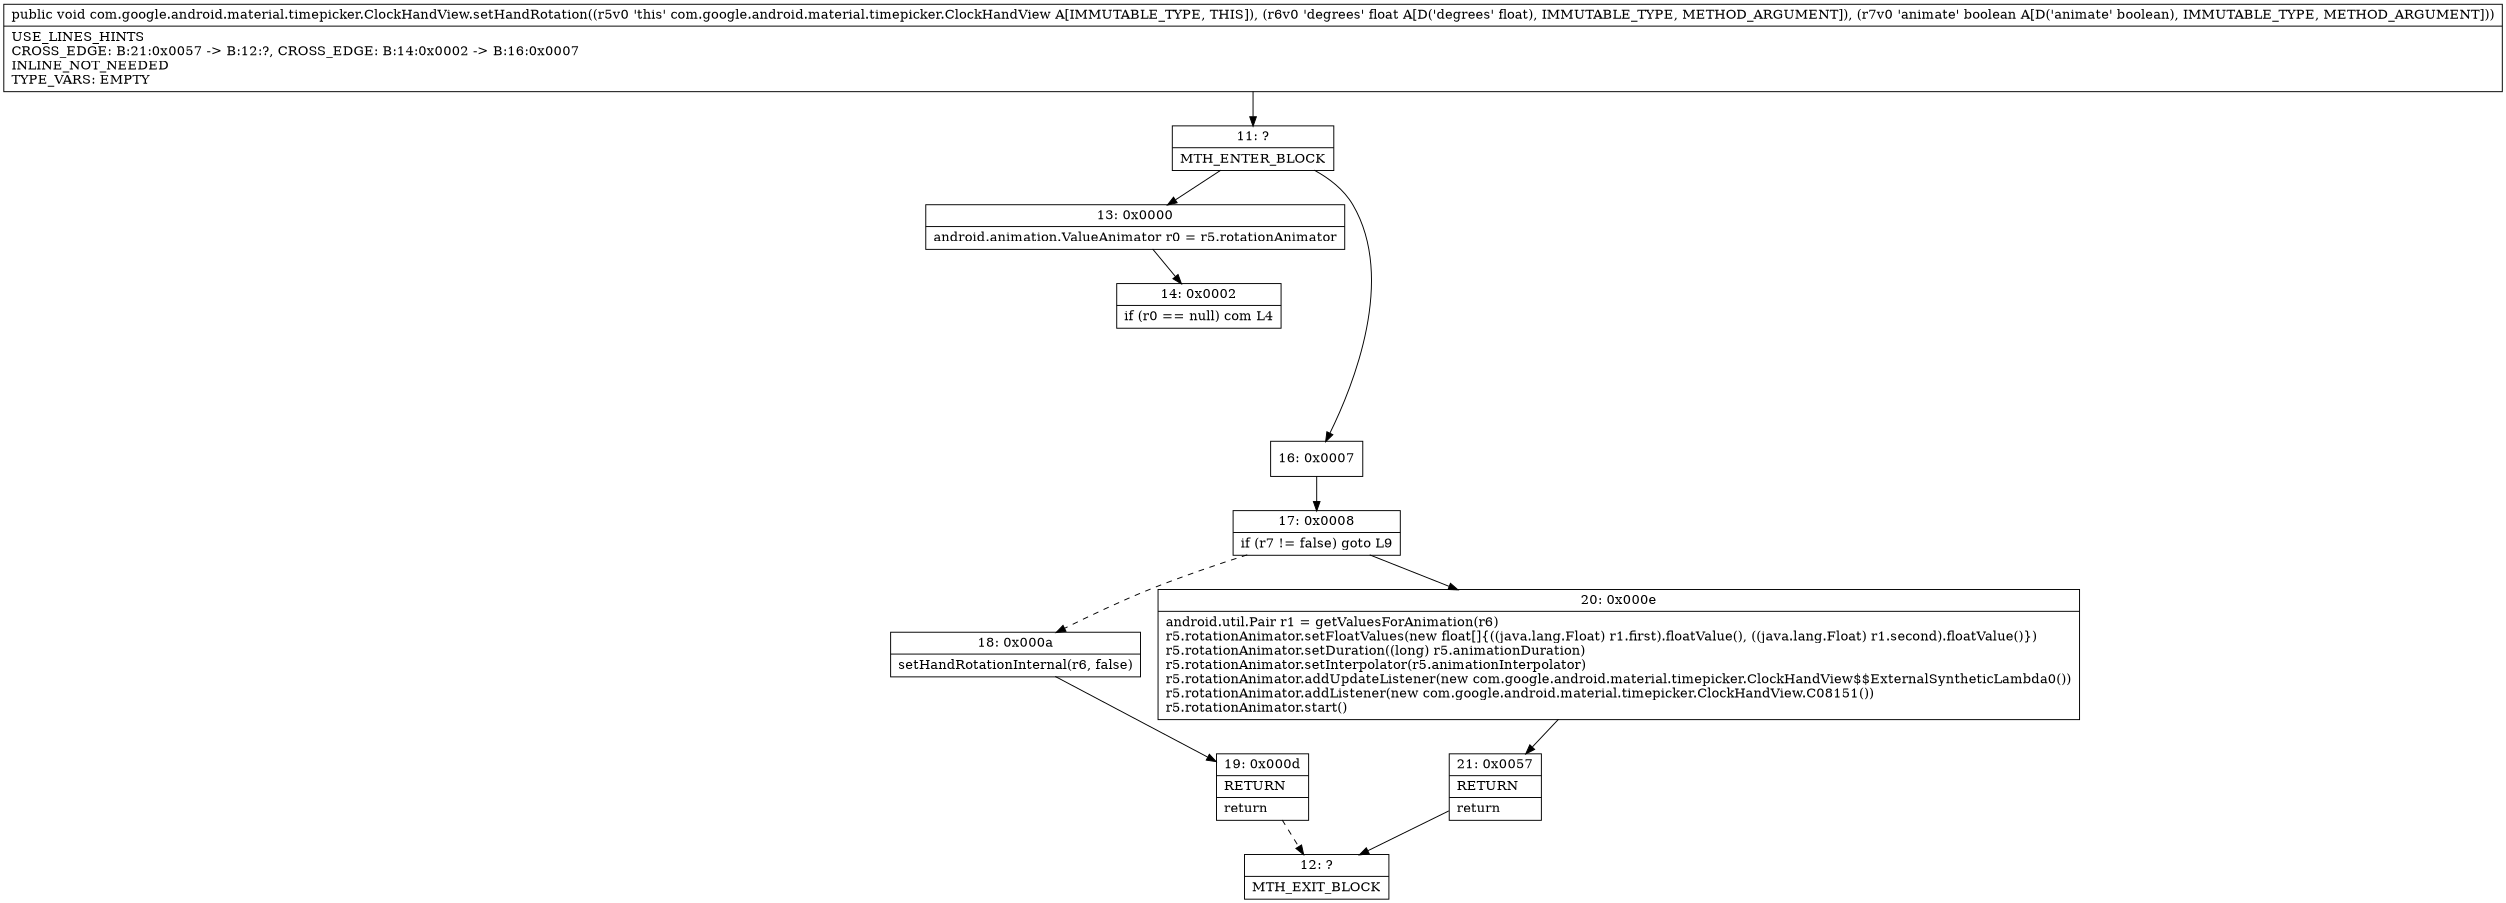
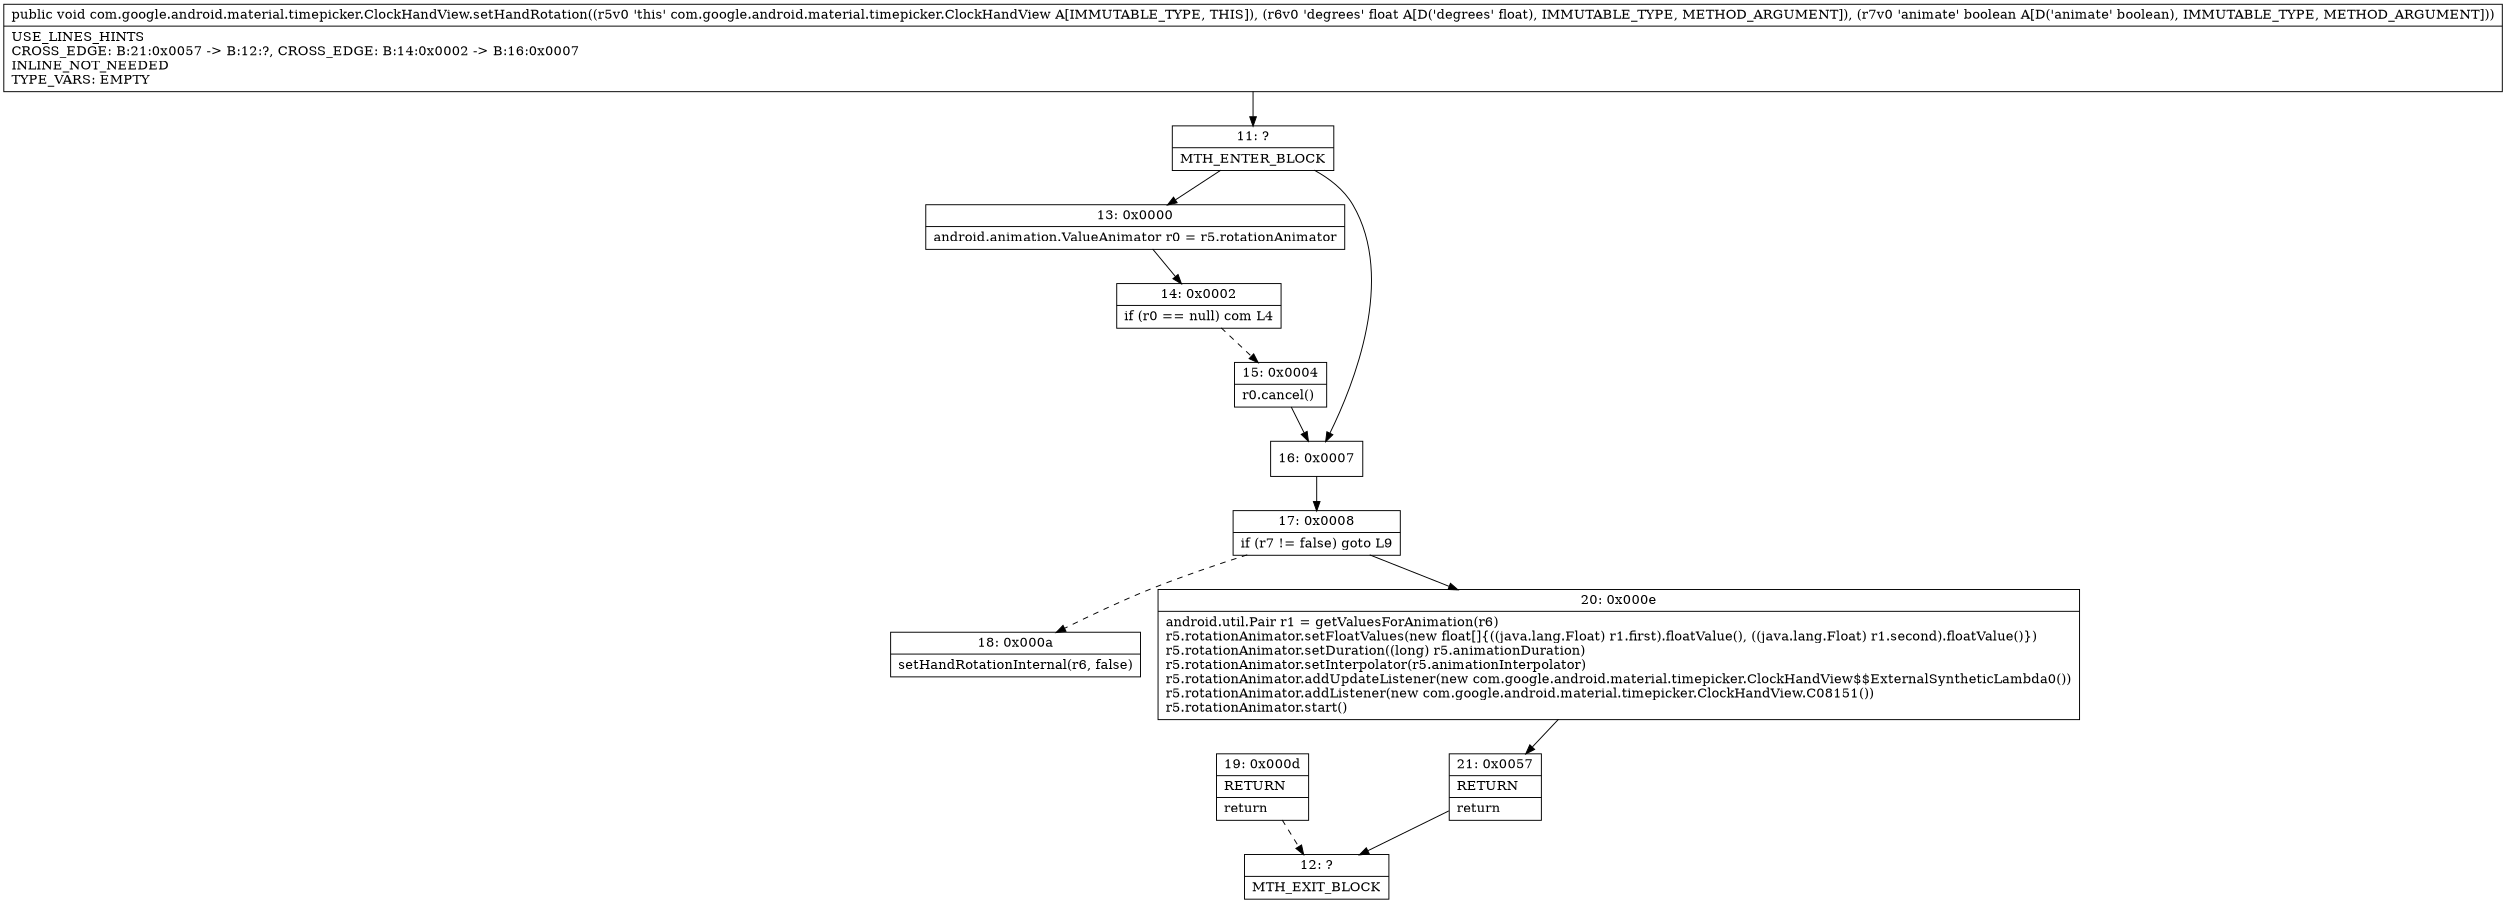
none -> (1281, 385)
(1131, 717) -> none
